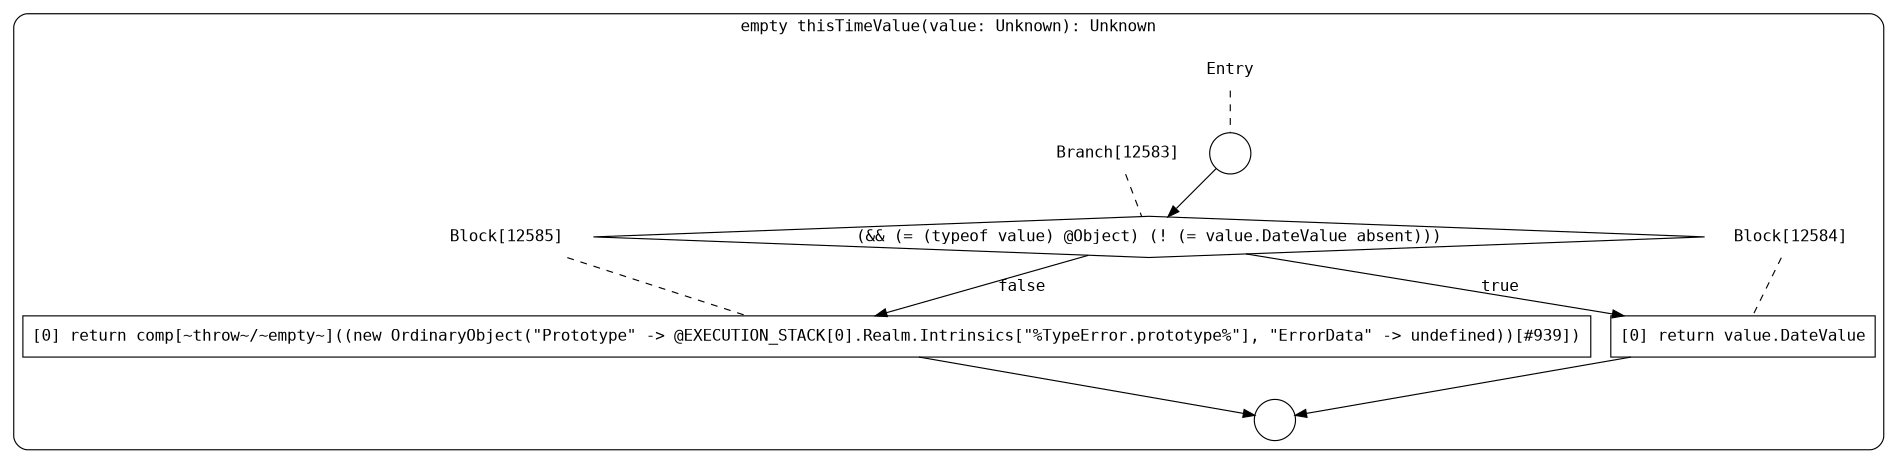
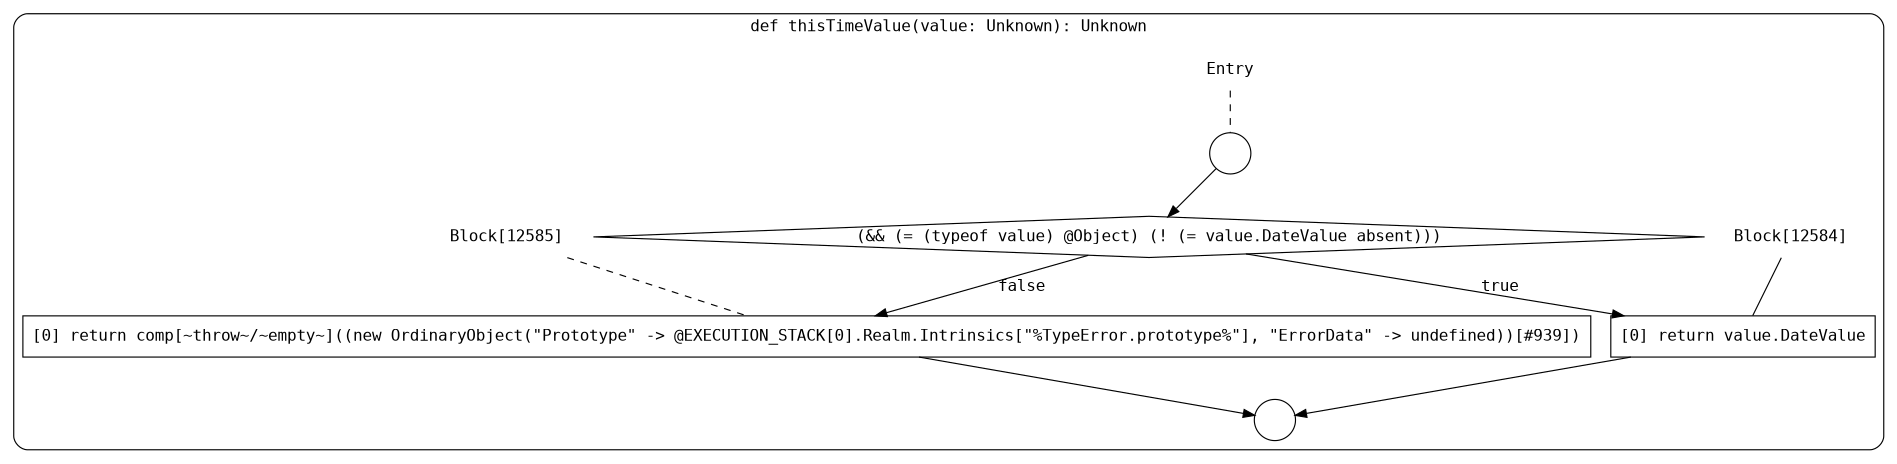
(949, 27) -> (949, 27)
(1118, 153) -> none
(1767, 287) -> (1767, 287)
